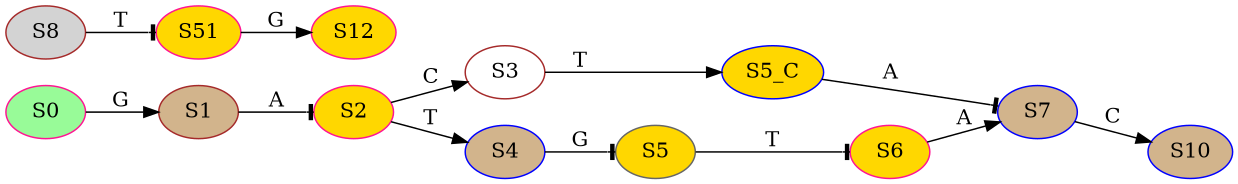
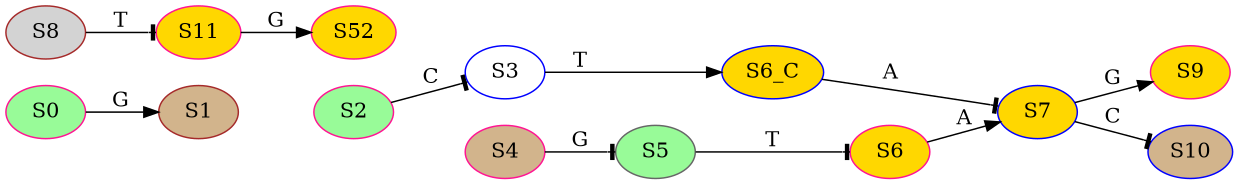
(199, 32) -> (199, 32)
(354, 32) -> (354, 32)
(505, 72) -> (505, 72)
(773, 72) -> (773, 72)
none -> (1190, 72)
(426, 93) -> (426, 93)
(272, 112) -> none
(354, 112) -> (354, 112)
(1038, 112) -> (1038, 112)
(422, 130) -> none
(1109, 131) -> (1109, 131)
(505, 152) -> (505, 152)
(655, 152) -> (655, 152)
